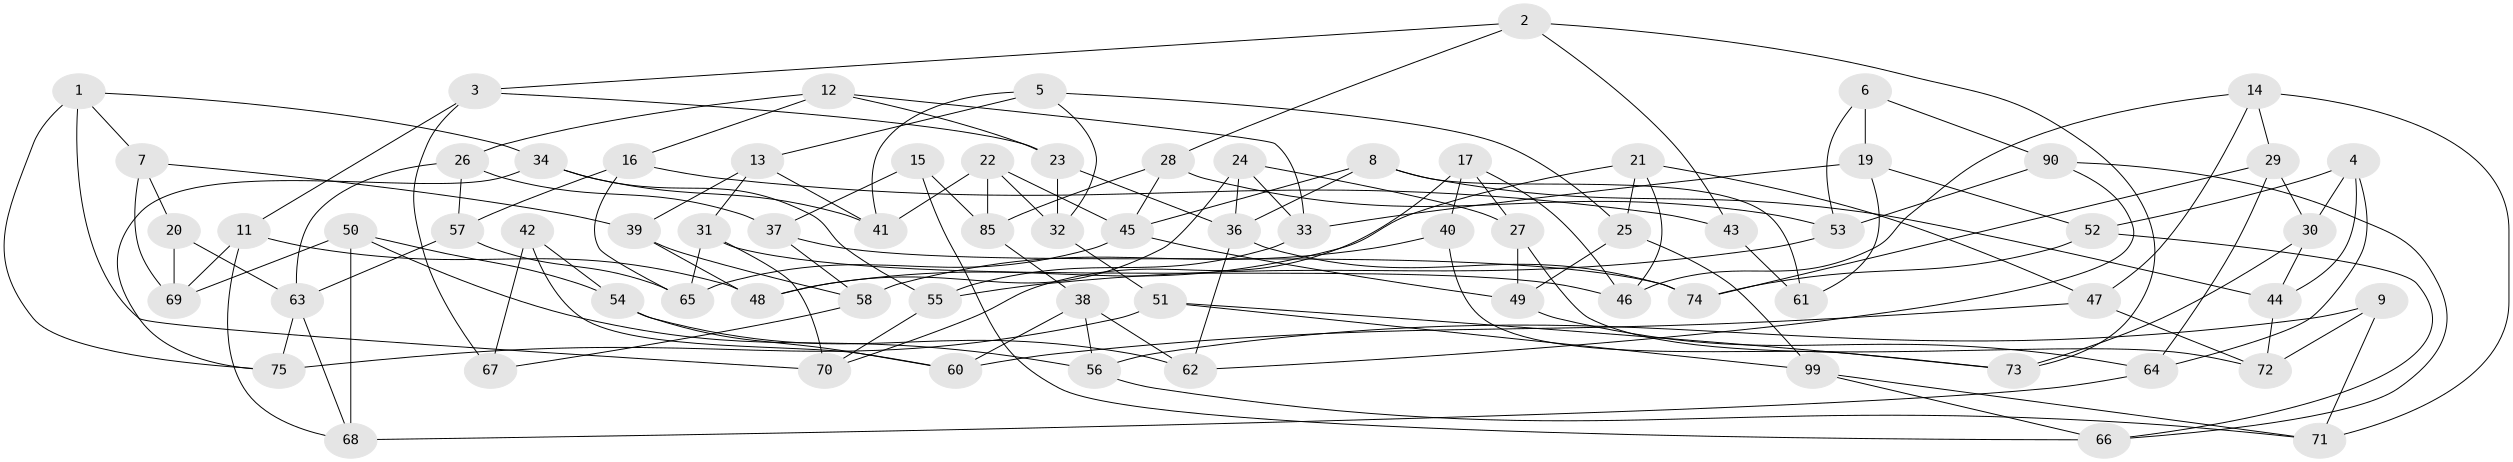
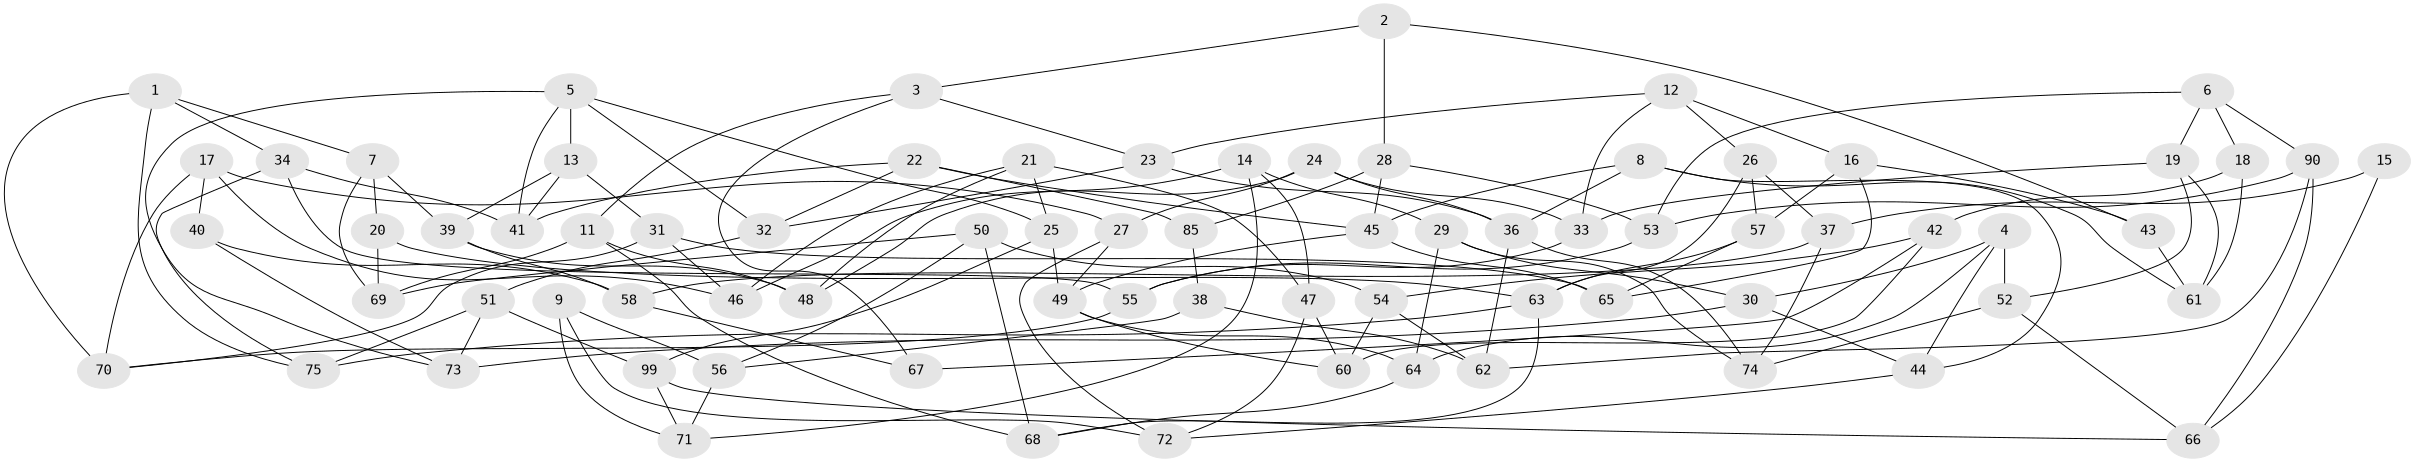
(1976, 92) -> (161, 156)
none -> (2243, 161)
(957, 200) -> none
(1034, 328) -> (1209, 348)
